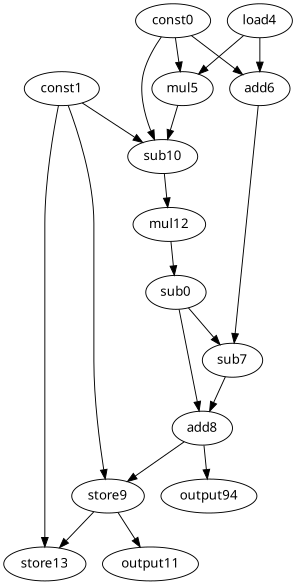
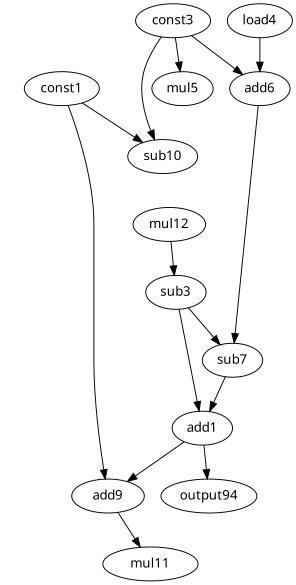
(173, 21) -> (173, 21)
(225, 52) -> none
(174, 118) -> none
(166, 186) -> none
(176, 292) -> (176, 292)
(202, 428) -> (202, 428)
(108, 496) -> (108, 496)
(45, 564) -> none
(150, 564) -> (150, 564)
